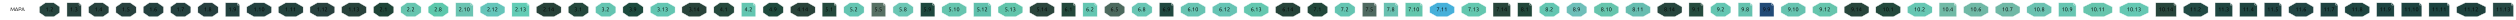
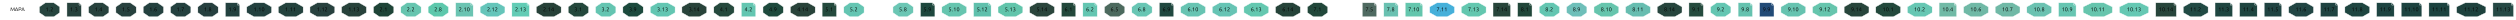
(879, 10) -> none
(1345, 10) -> none
